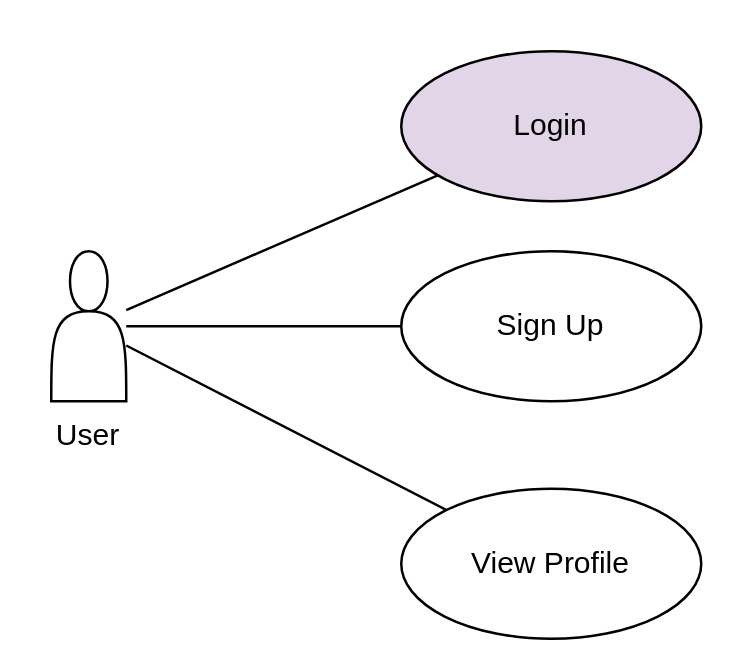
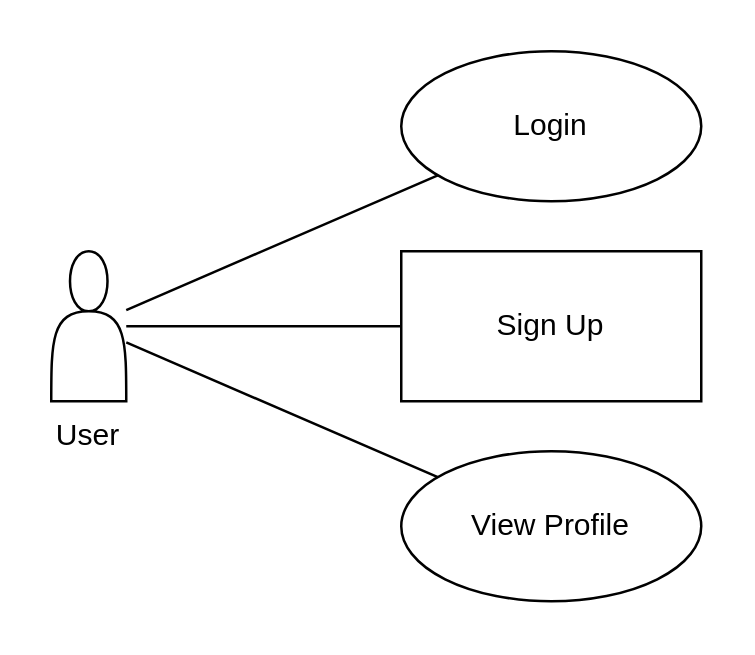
(551, 126) -> (551, 126)
(551, 326) -> (551, 326)
(551, 564) -> (551, 526)
